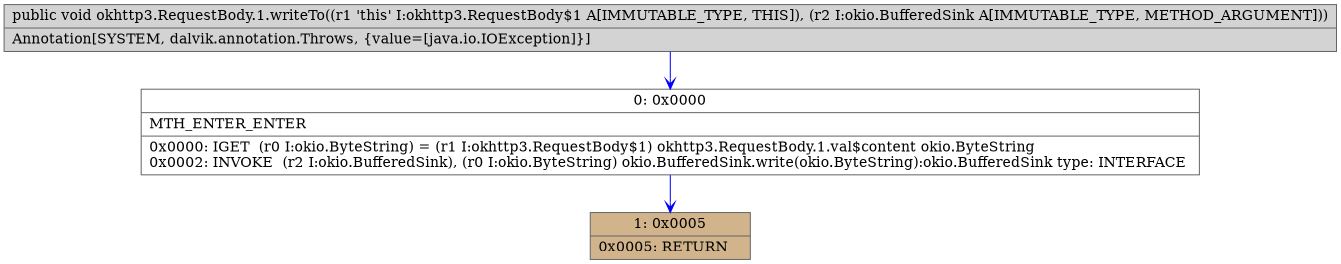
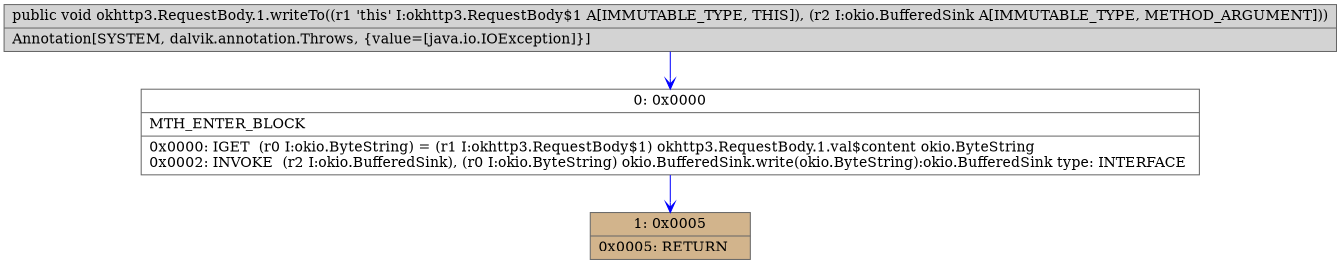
(228, 124) -> (228, 124)
